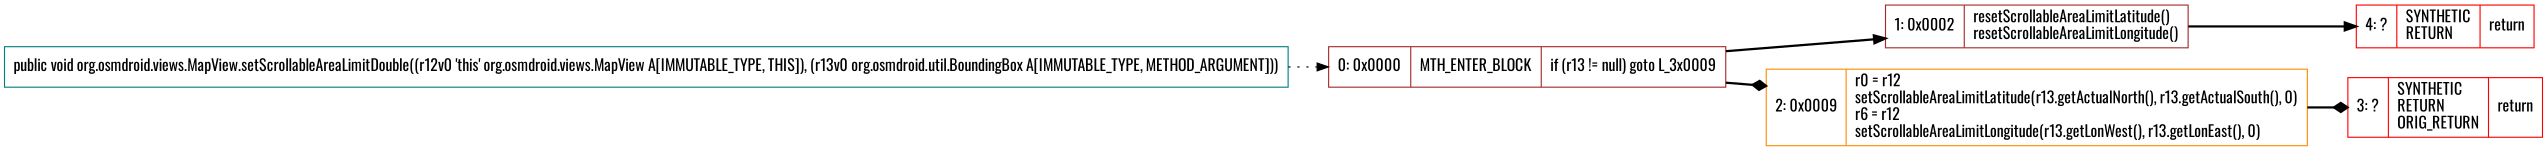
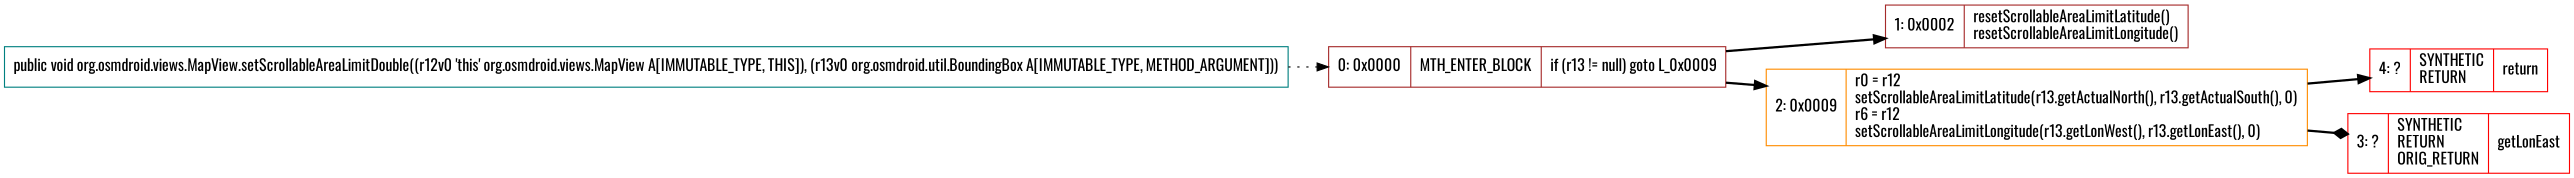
(2266, 26) -> (2333, 81)
(1634, 66) -> (1634, 66)
(1739, 84) -> (1740, 84)
(2516, 107) -> (2529, 143)
